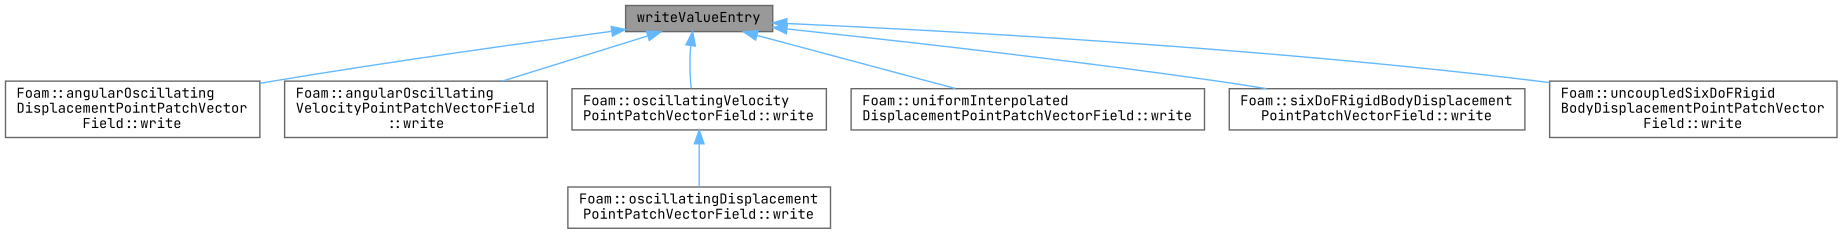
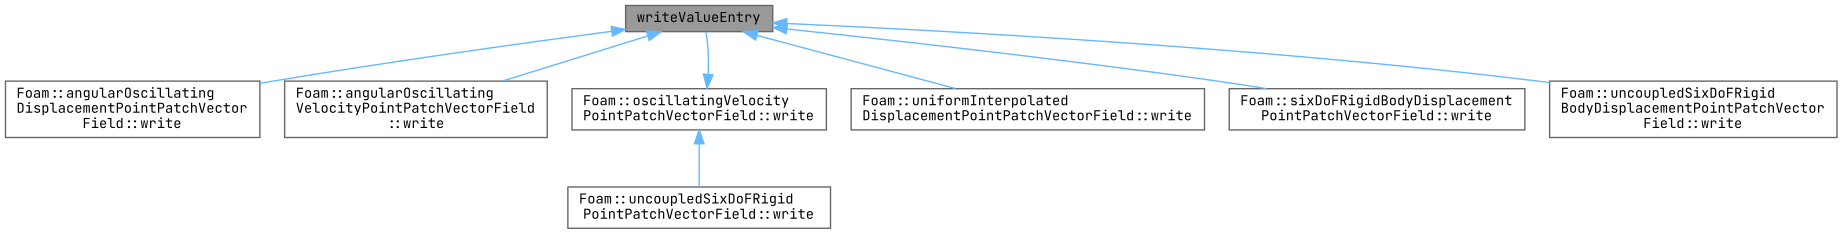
(690, 67) -> (708, 53)
(699, 208) -> (699, 208)
